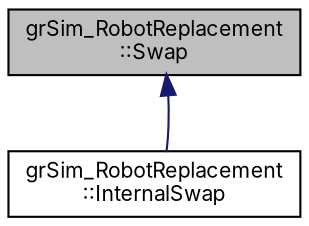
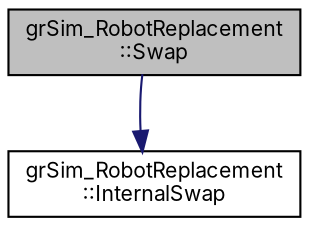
(169, 124) -> (140, 103)
